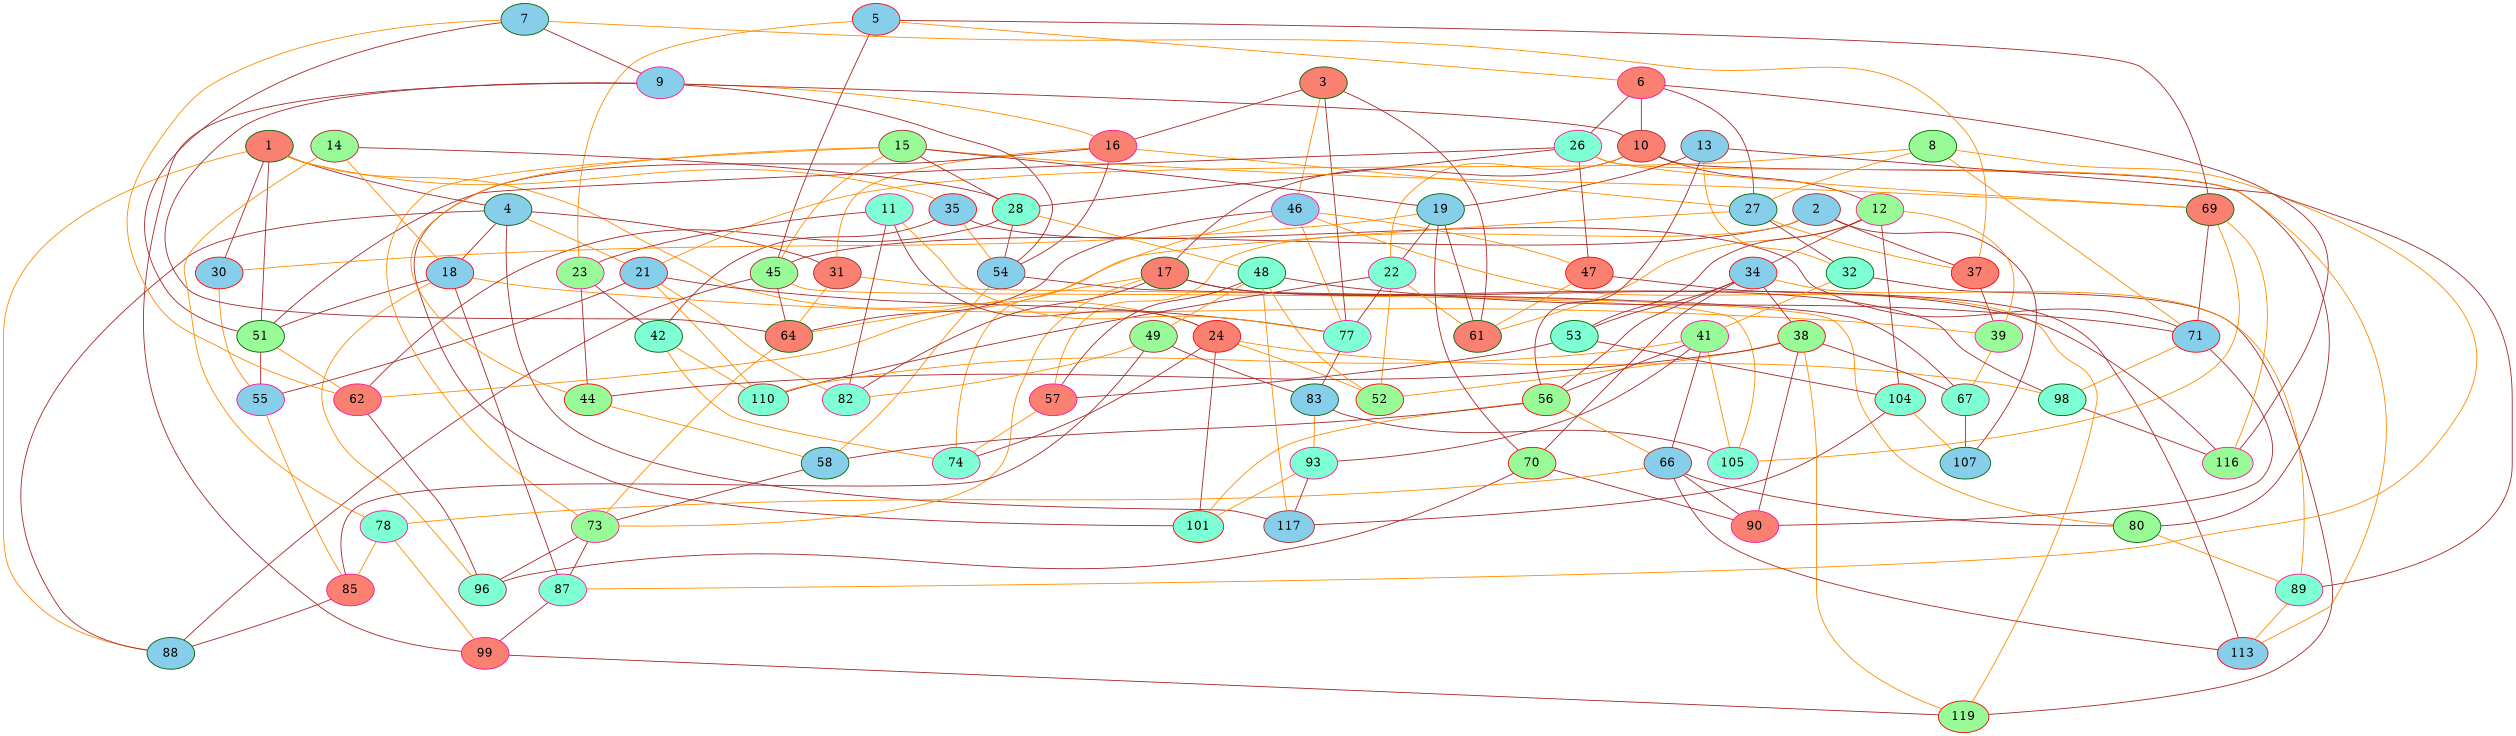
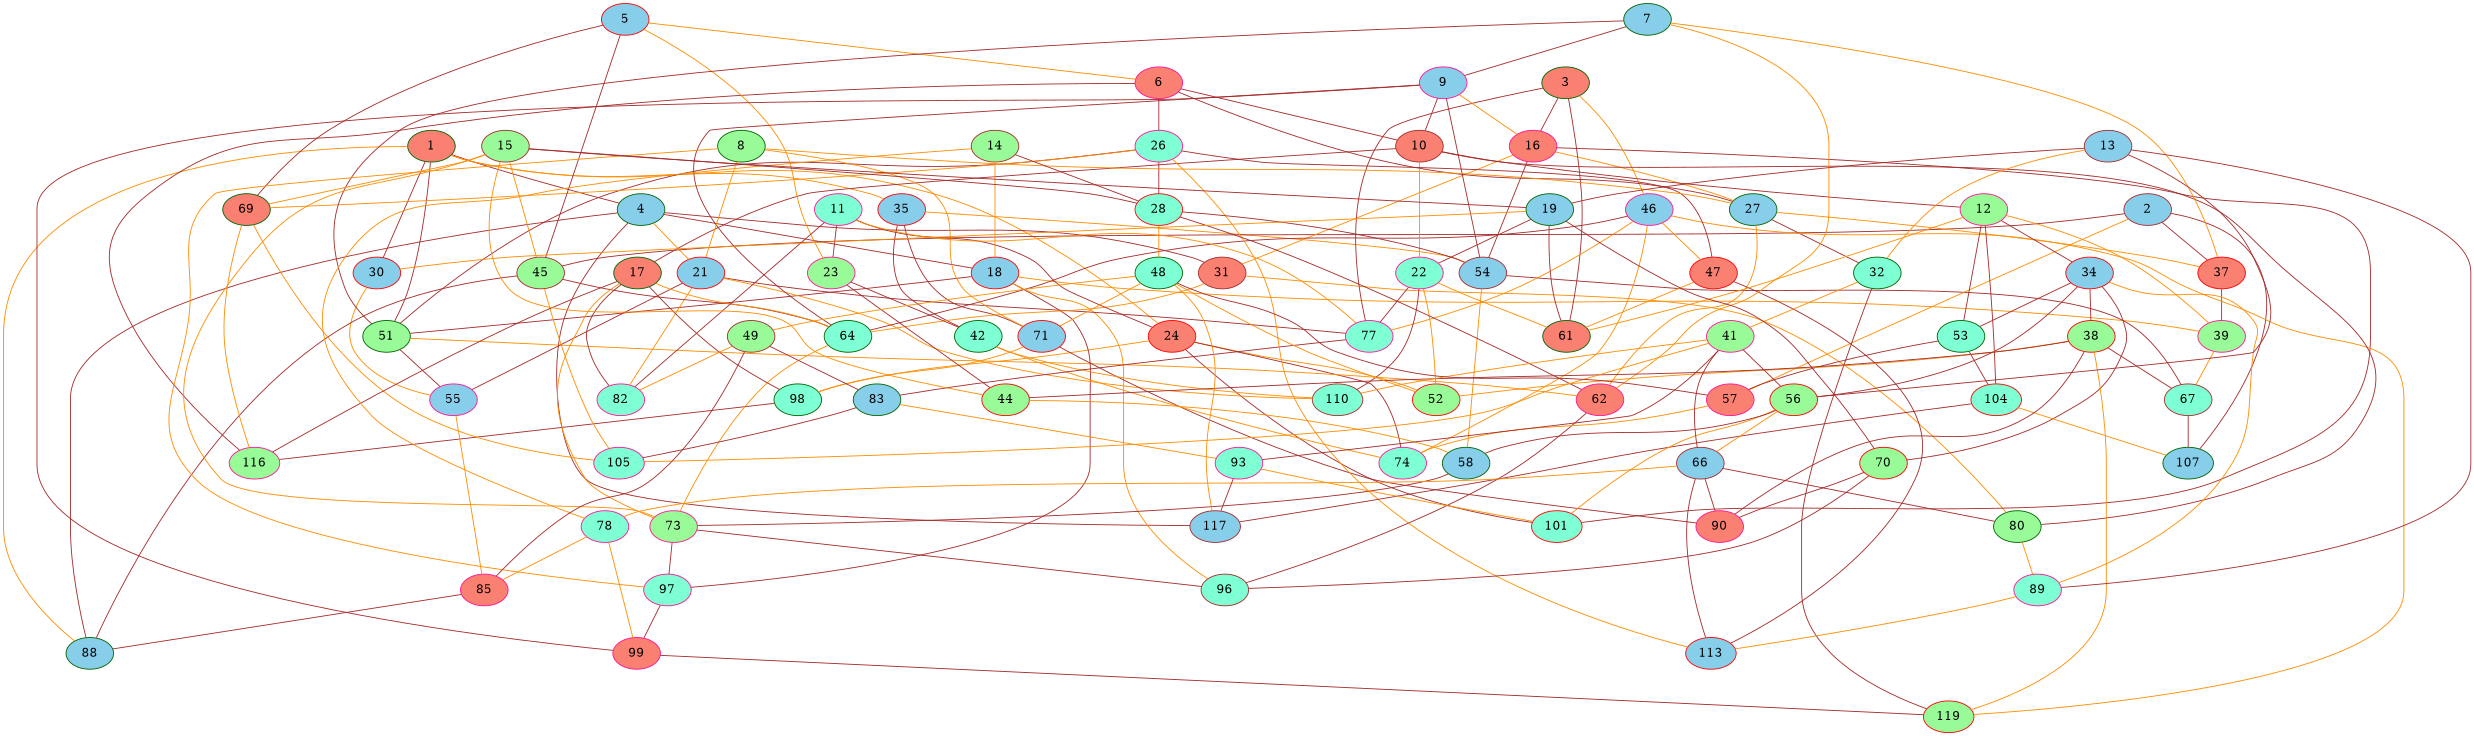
(2203, 273) -> none
(1818, 306) -> (1106, 301)
(789, 336) -> (848, 336)
(563, 590) -> (667, 590)
